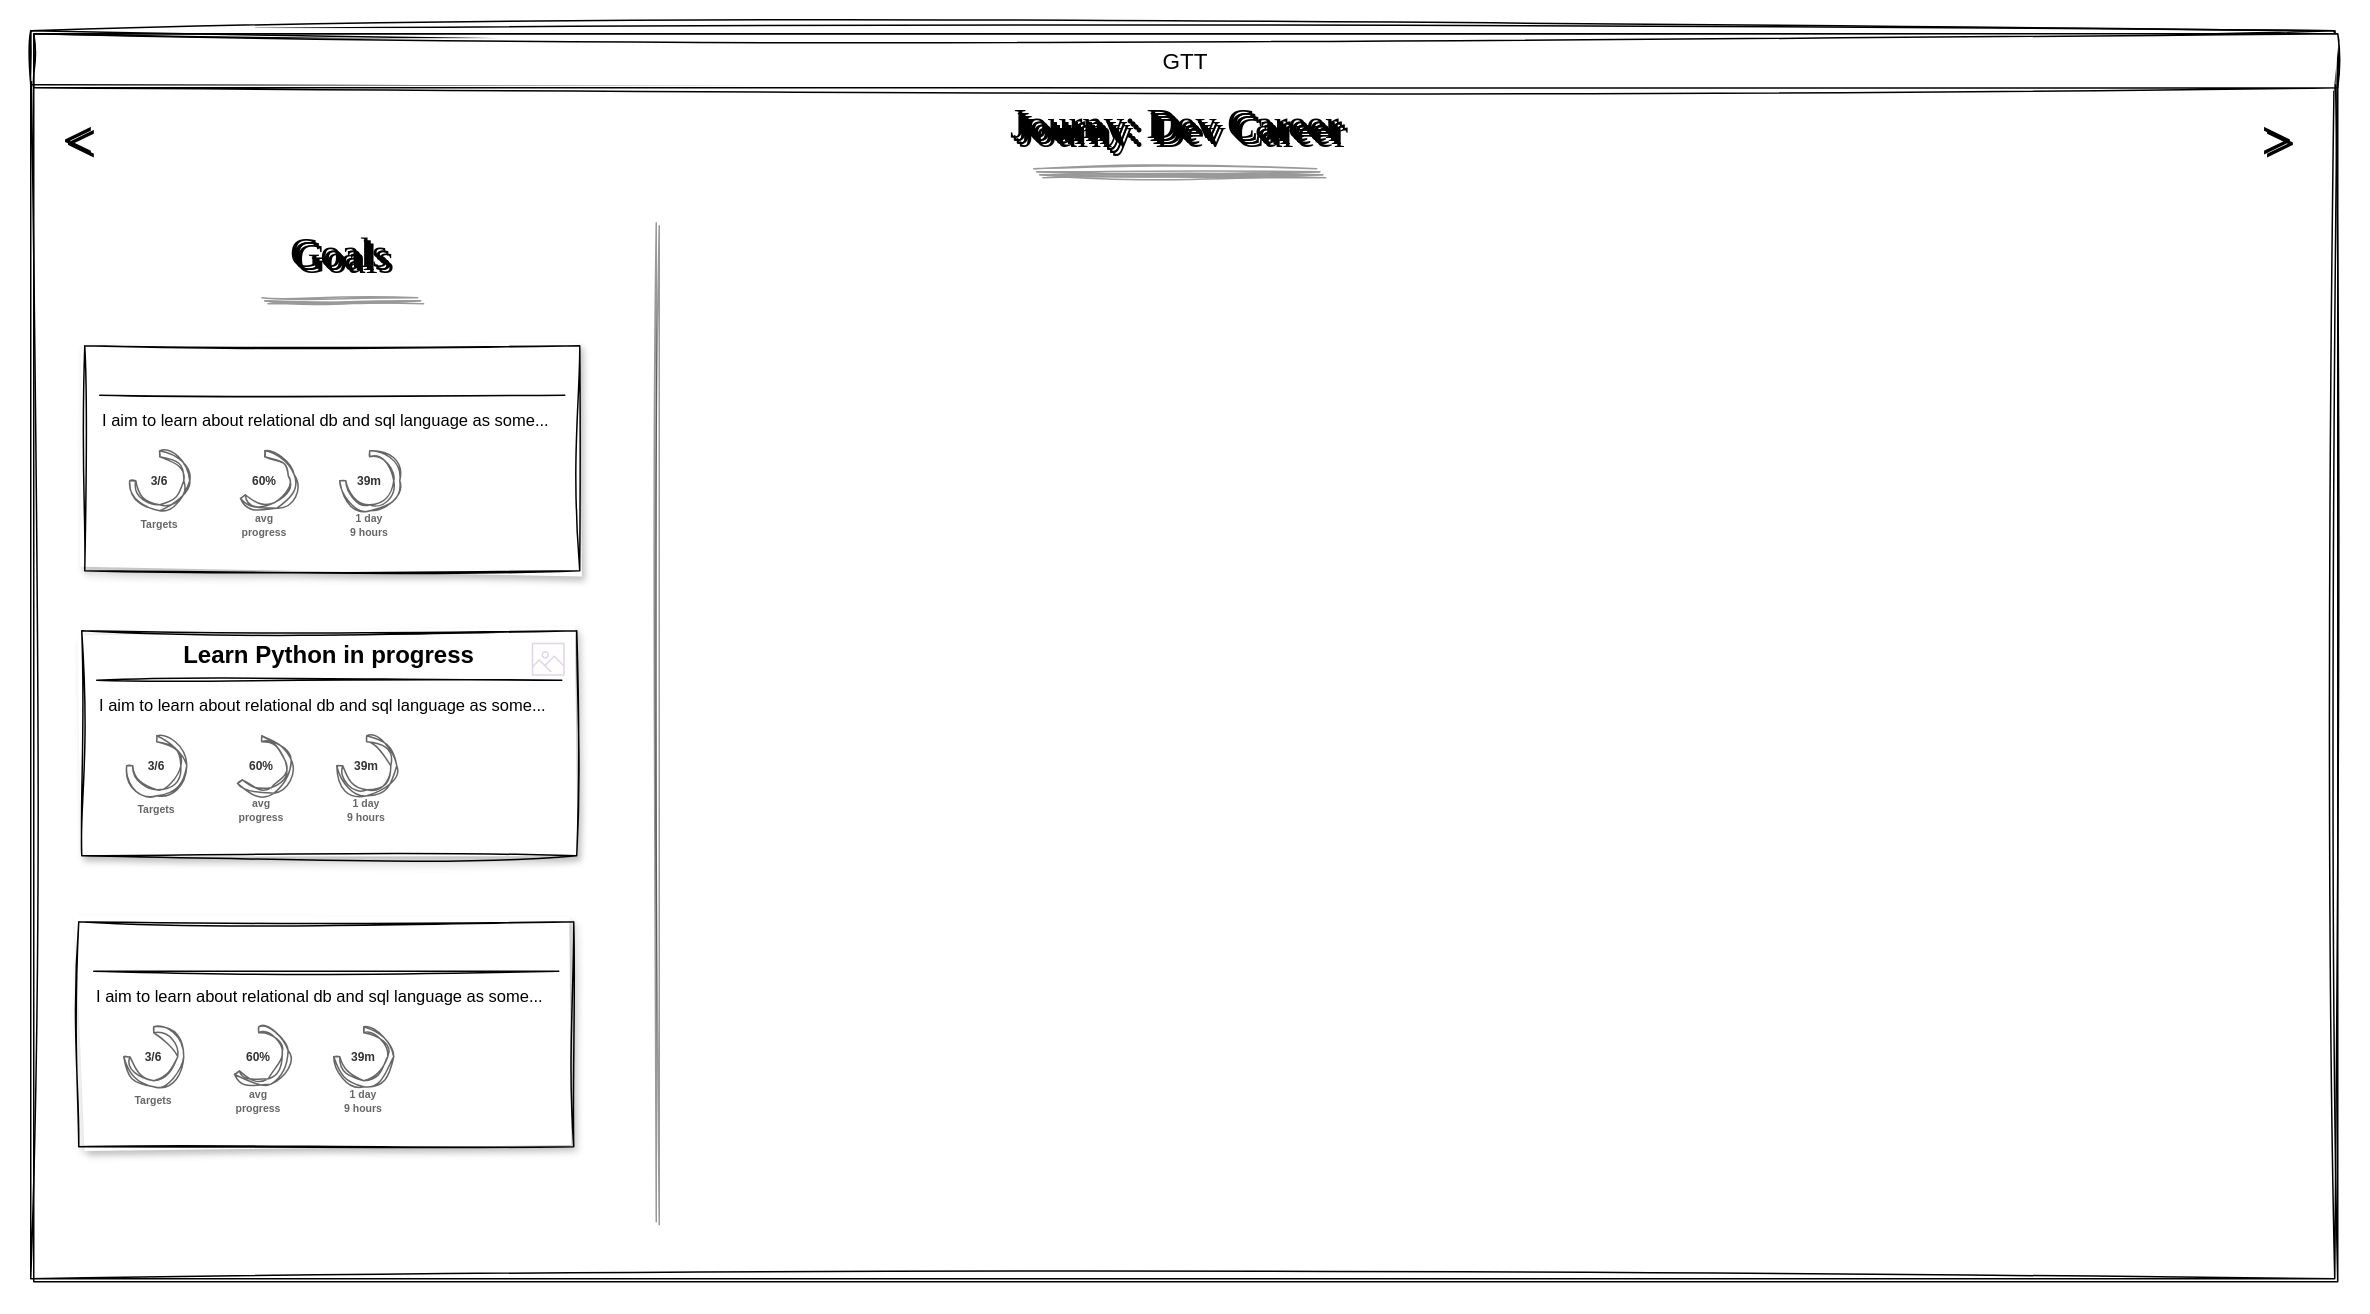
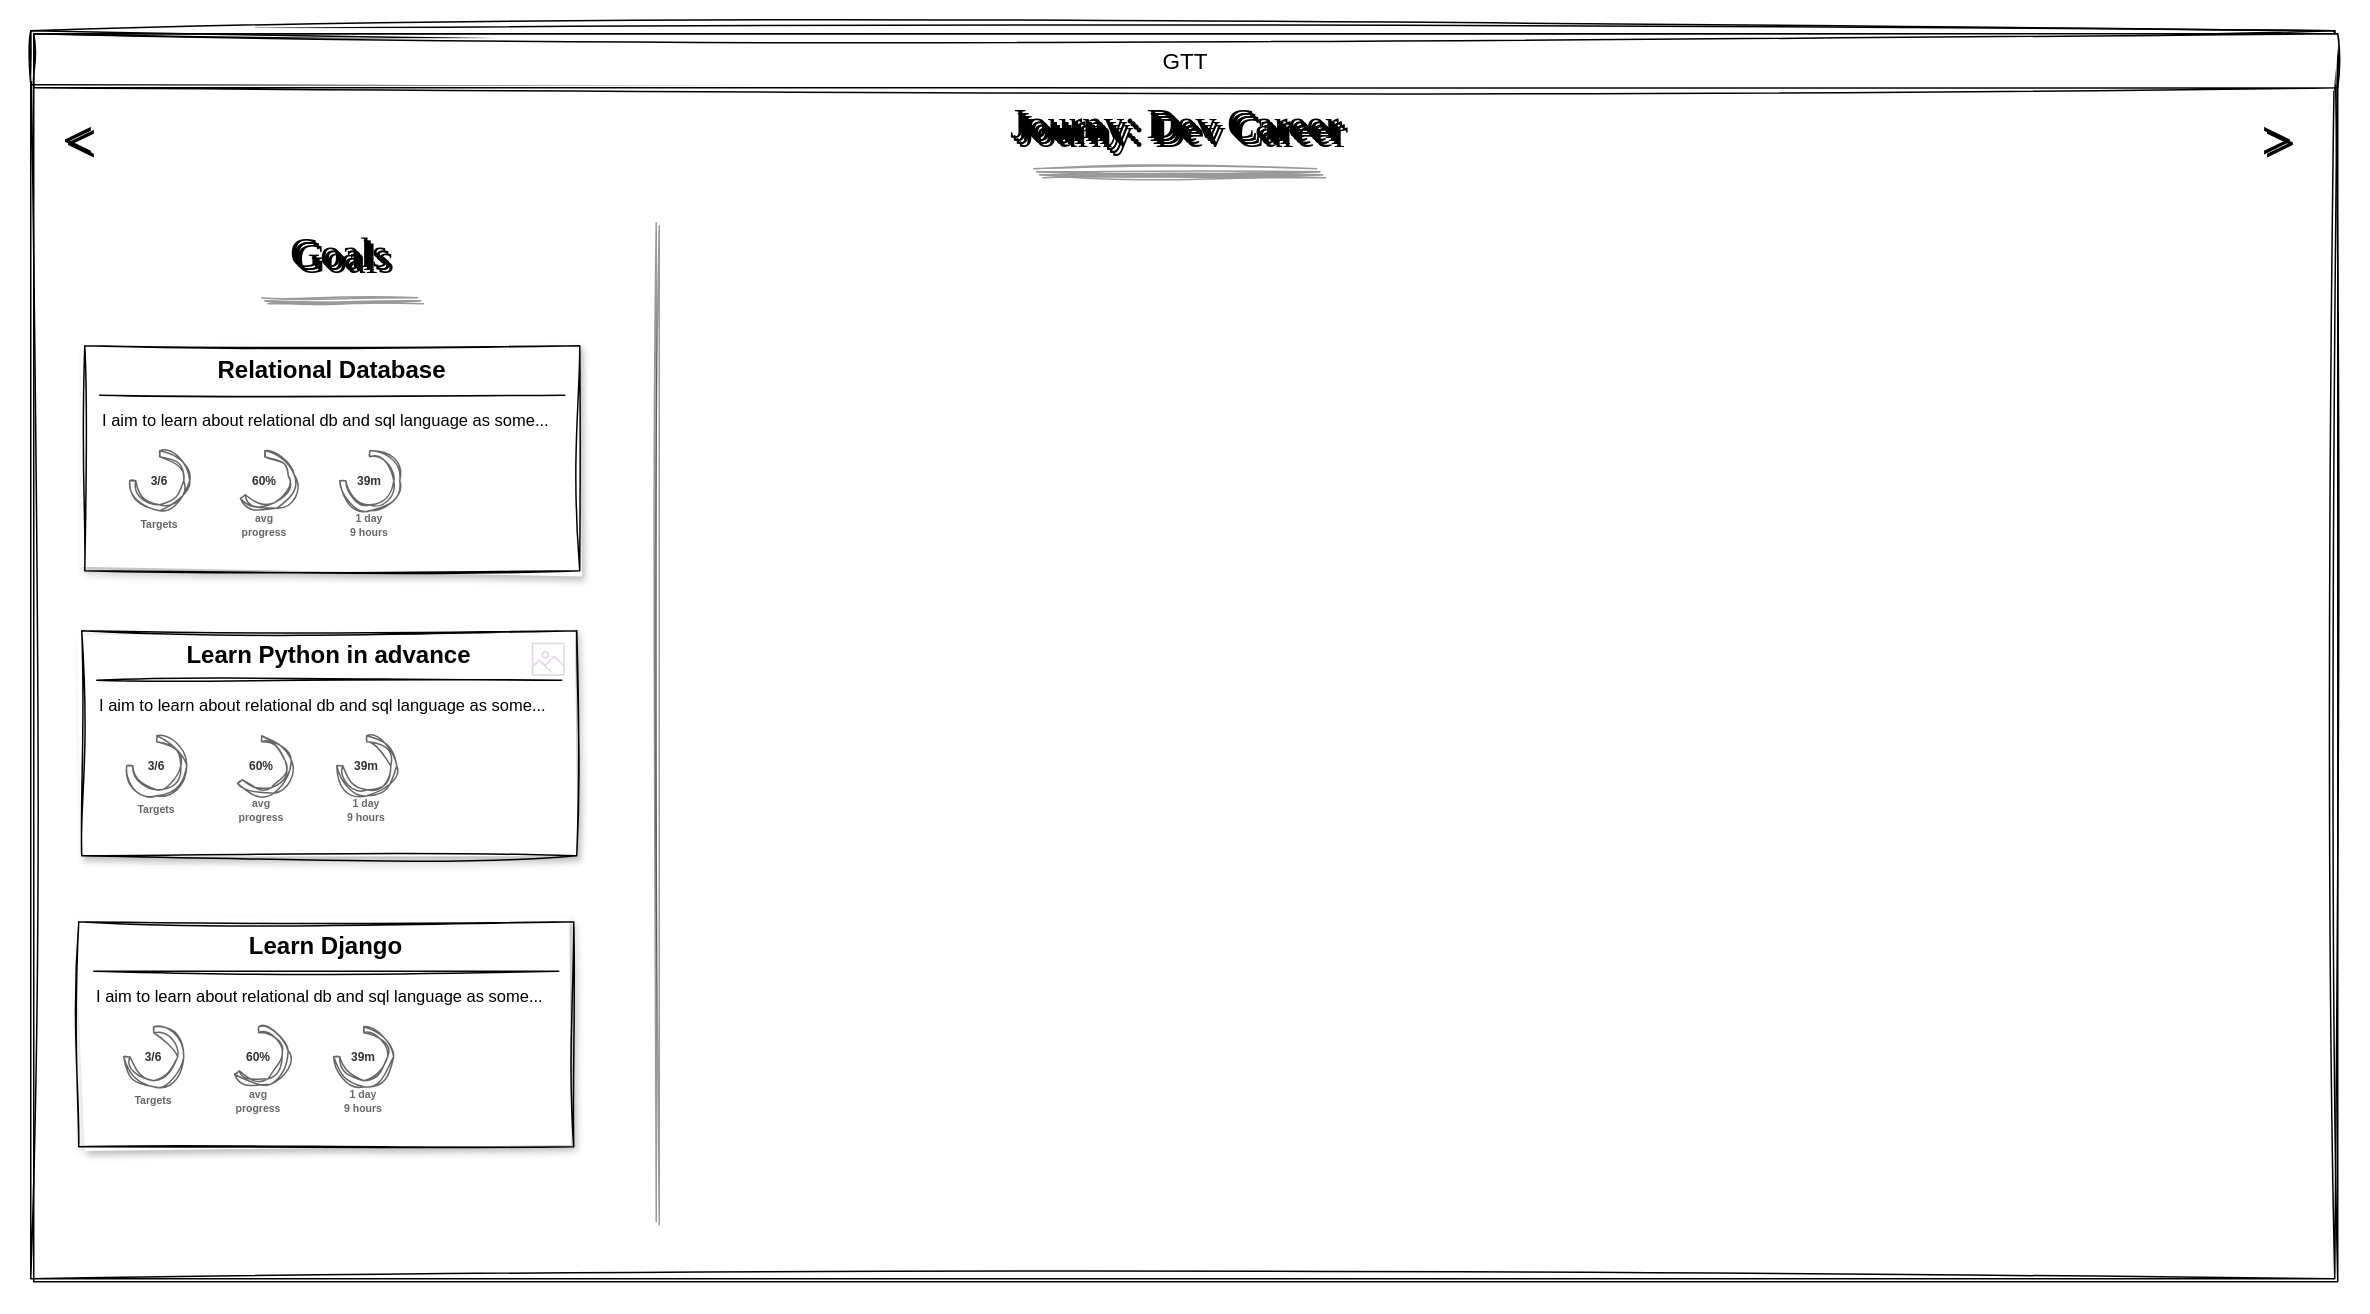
none -> (332, 370)
(329, 655) -> (329, 655)
none -> (326, 946)
